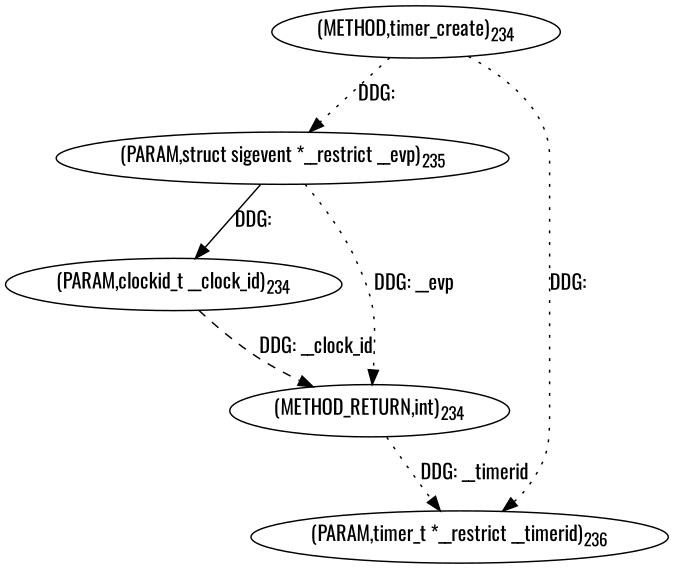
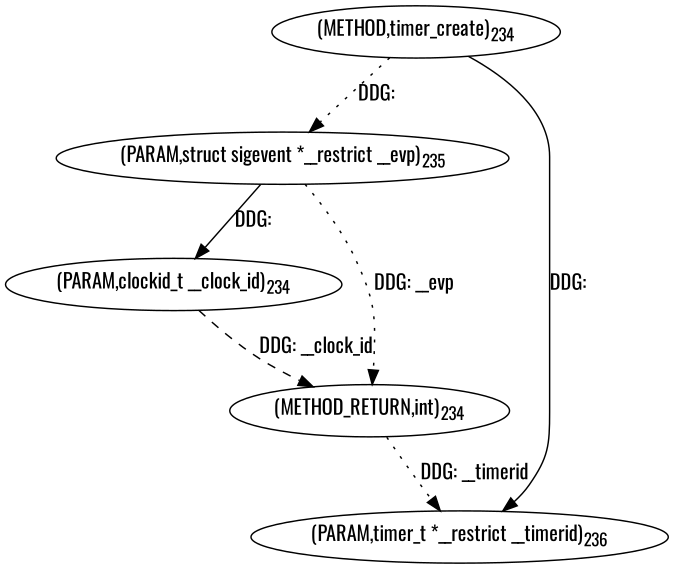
(550, 267) -> (550, 267)
